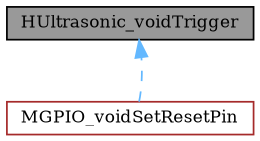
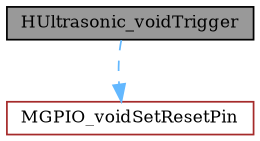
(142, 80) -> (119, 62)
